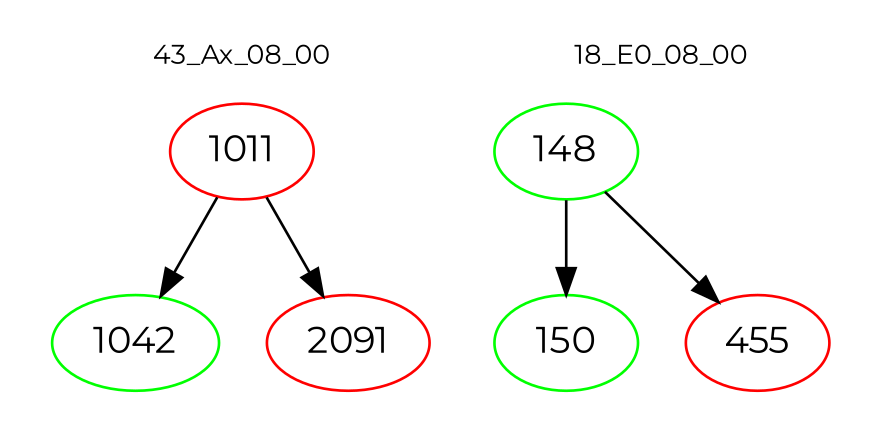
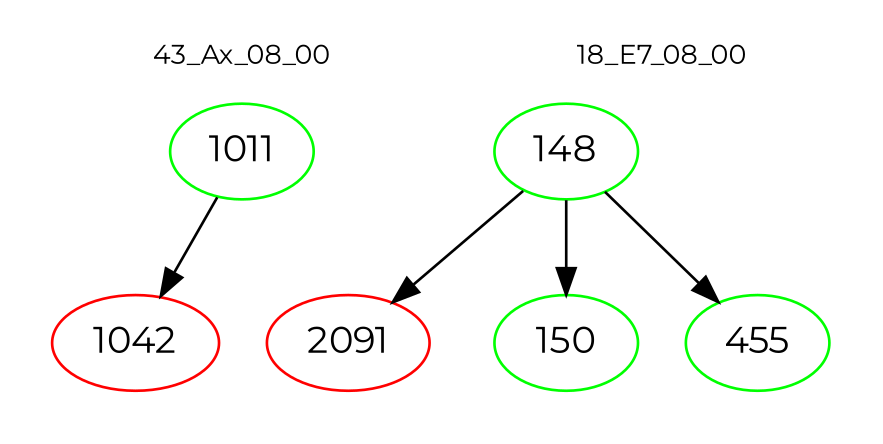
(662, 57) -> (662, 57)
(242, 152) -> (242, 152)
(288, 235) -> (490, 219)
(136, 343) -> (136, 343)
(758, 343) -> (758, 343)
